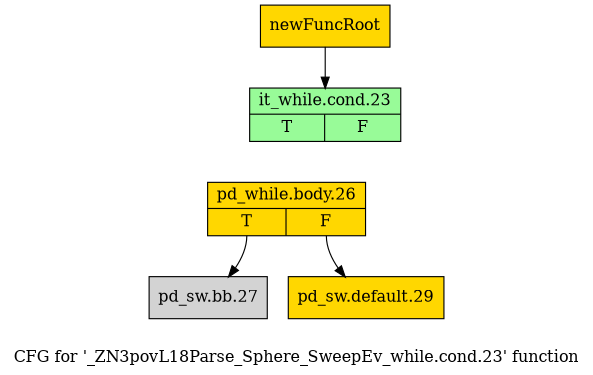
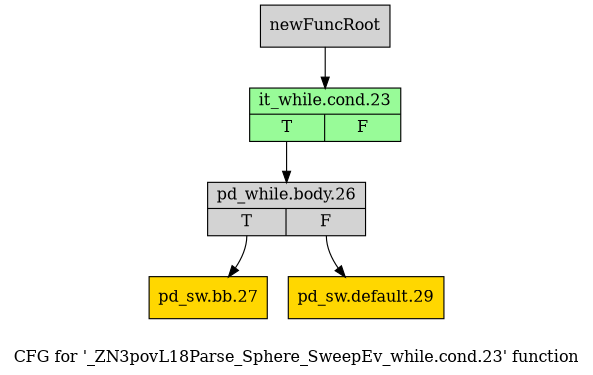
(325, 26) -> (325, 26)
none -> (287, 156)
(287, 209) -> (287, 209)
(208, 298) -> (208, 298)
